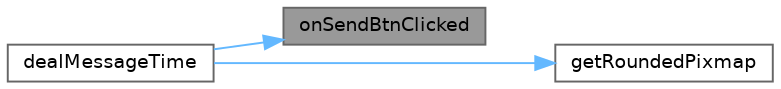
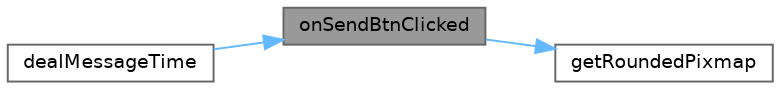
(375, 63) -> (511, 43)
